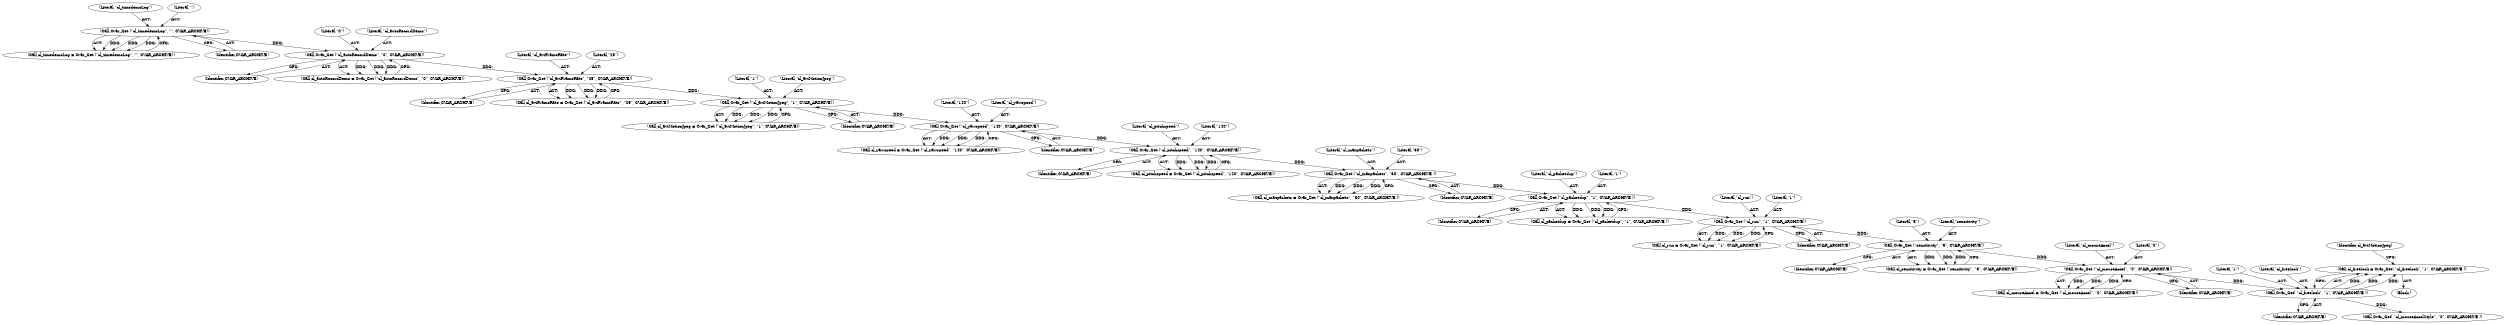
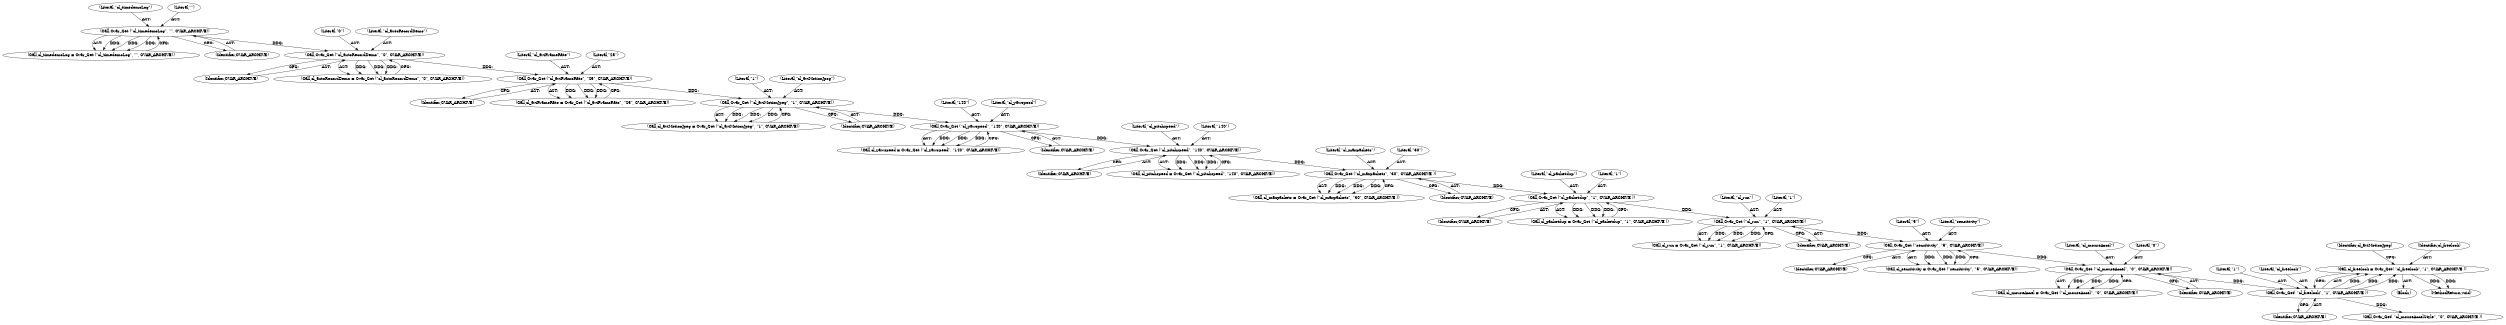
none -> (2439, 246)
none -> (2451, 293)
